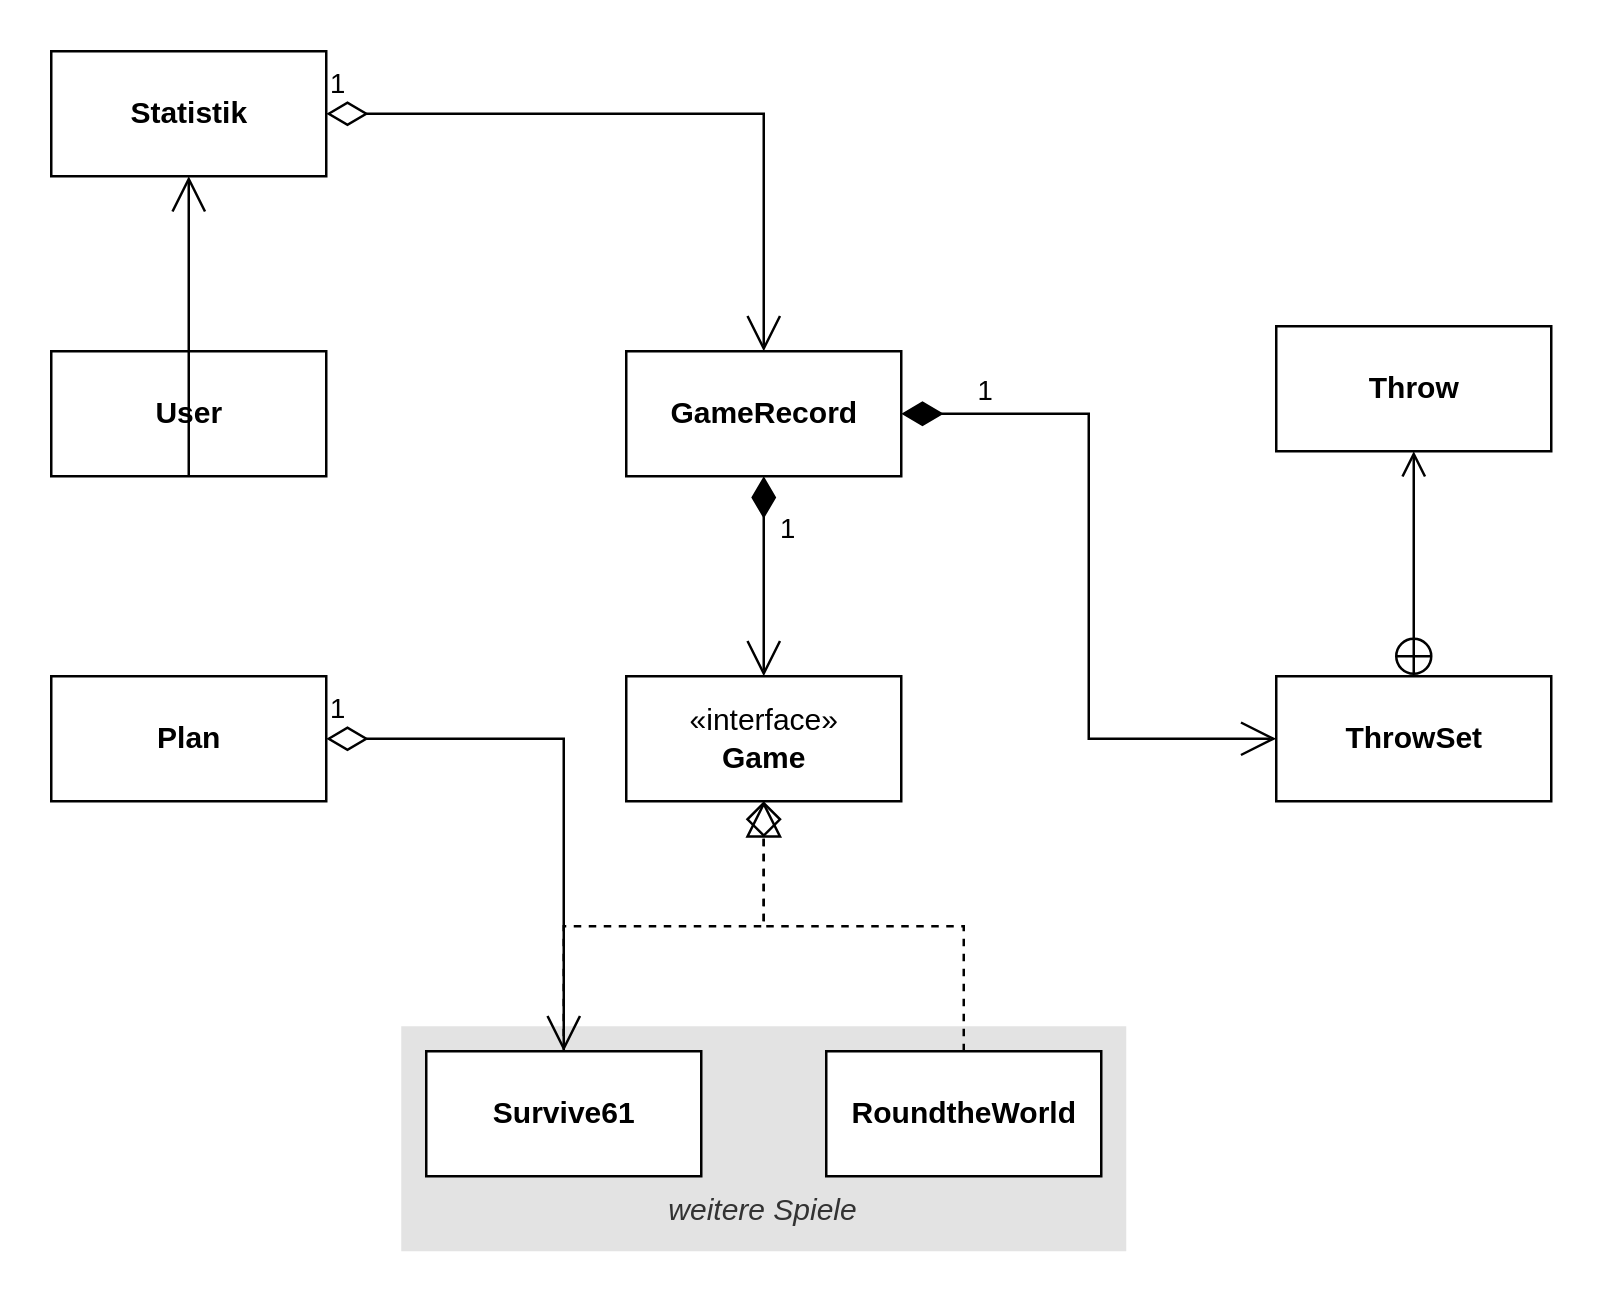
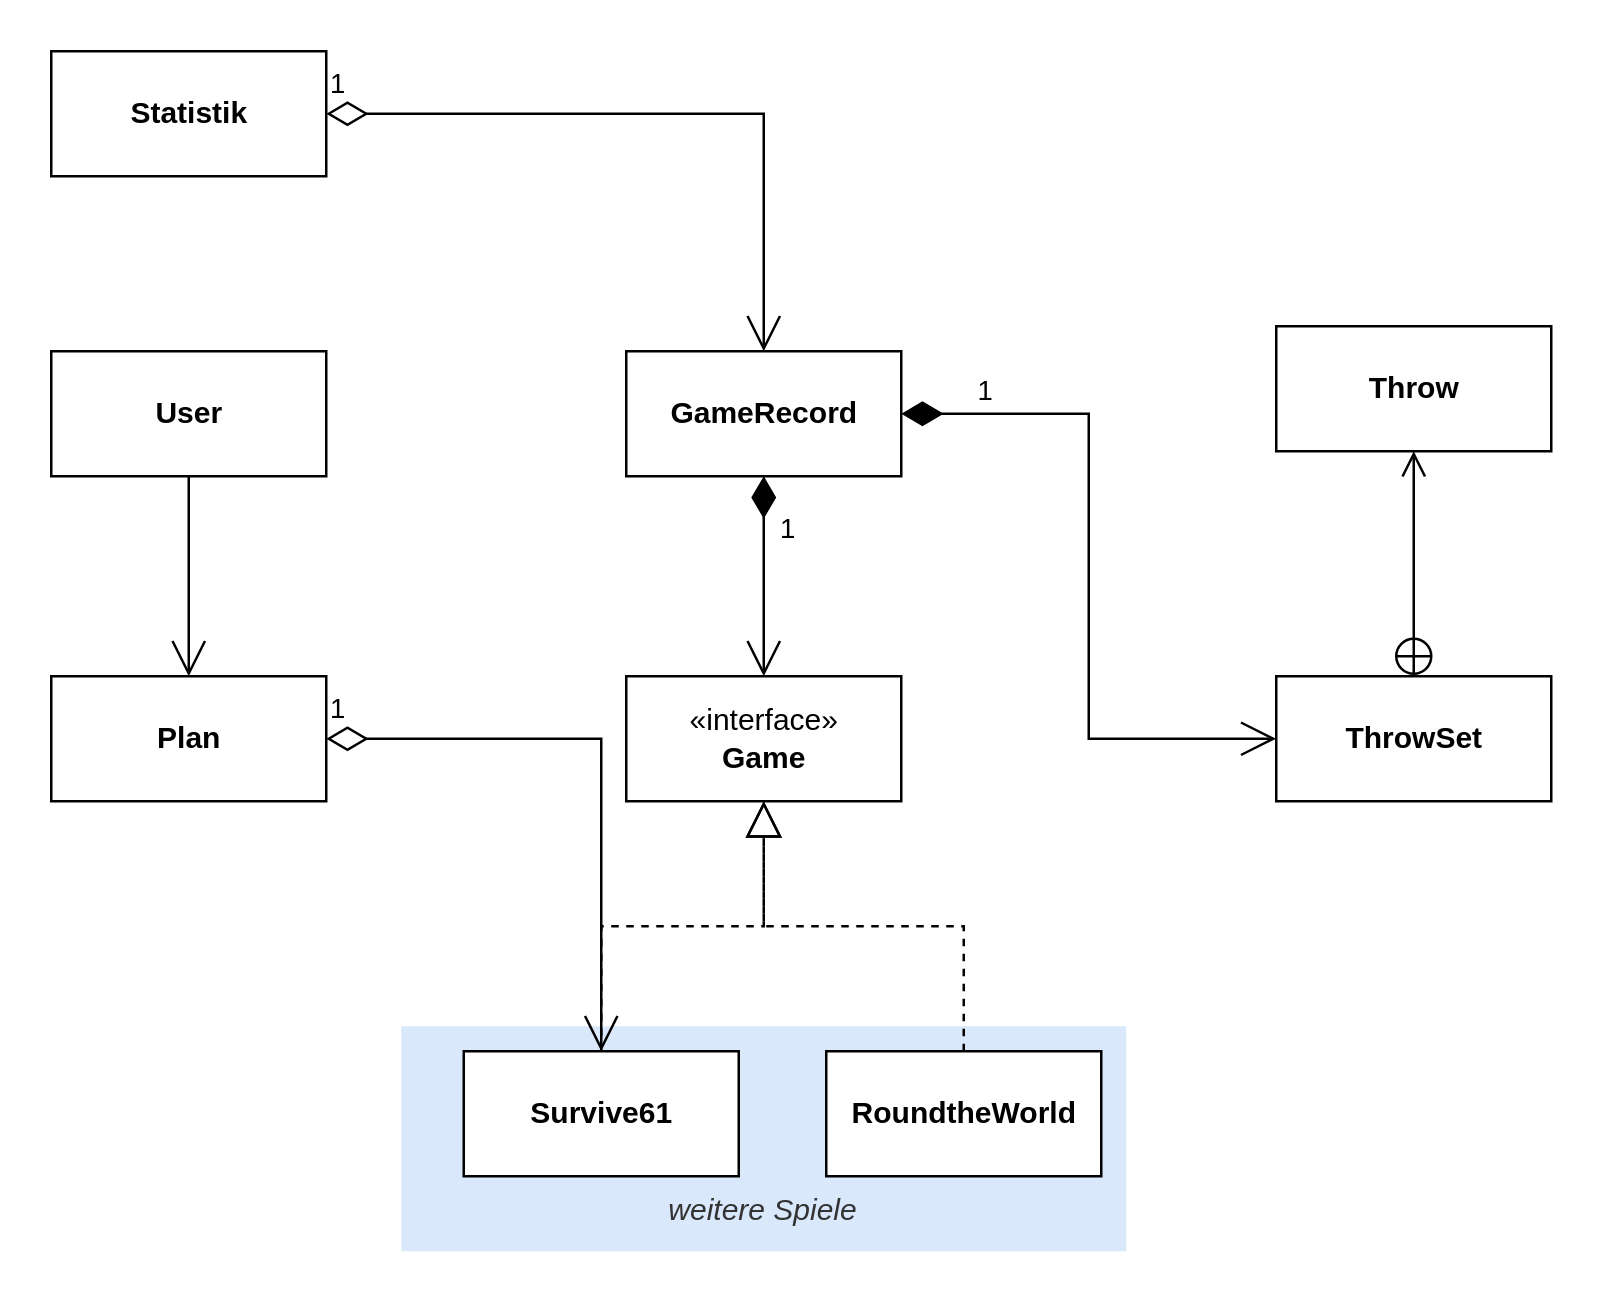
(189, 329) -> (189, 573)
(964, 1038) -> (964, 1038)
(564, 1114) -> (601, 1114)
(764, 1139) -> (764, 1139)
